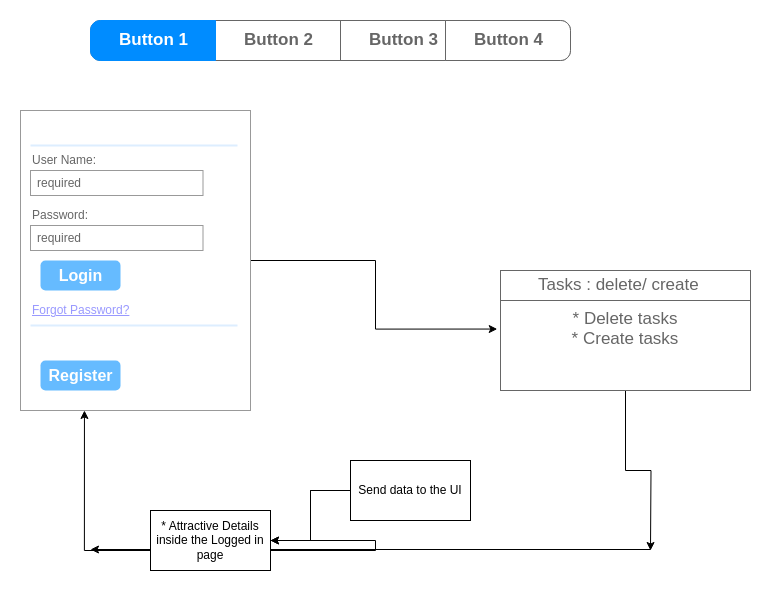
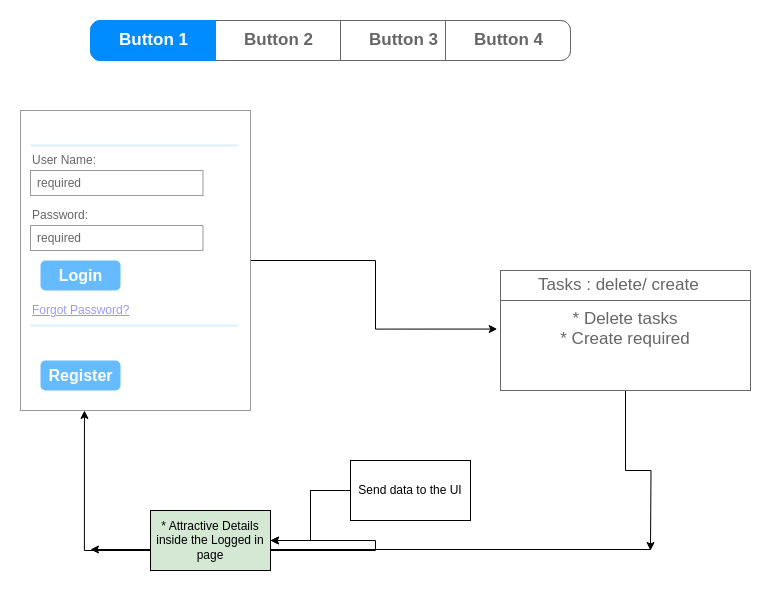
(626, 330) -> (626, 330)
(211, 541) -> (211, 541)
